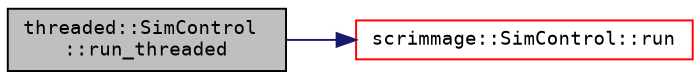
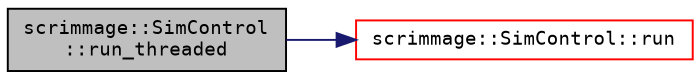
(147, 40) -> (147, 40)
